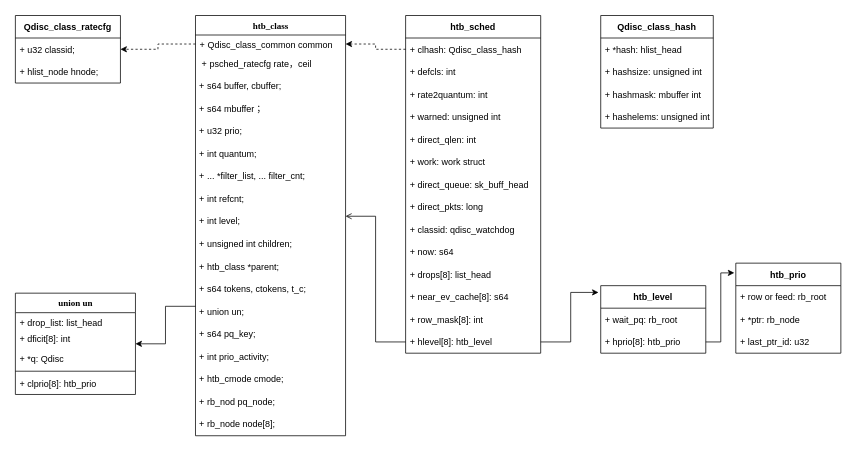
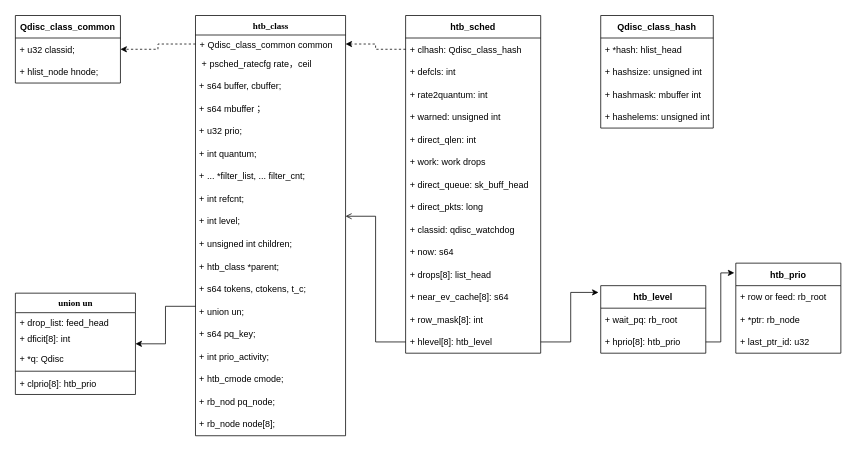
(68, 27) -> (68, 27)
(454, 162) -> (451, 162)
(67, 323) -> (69, 323)
